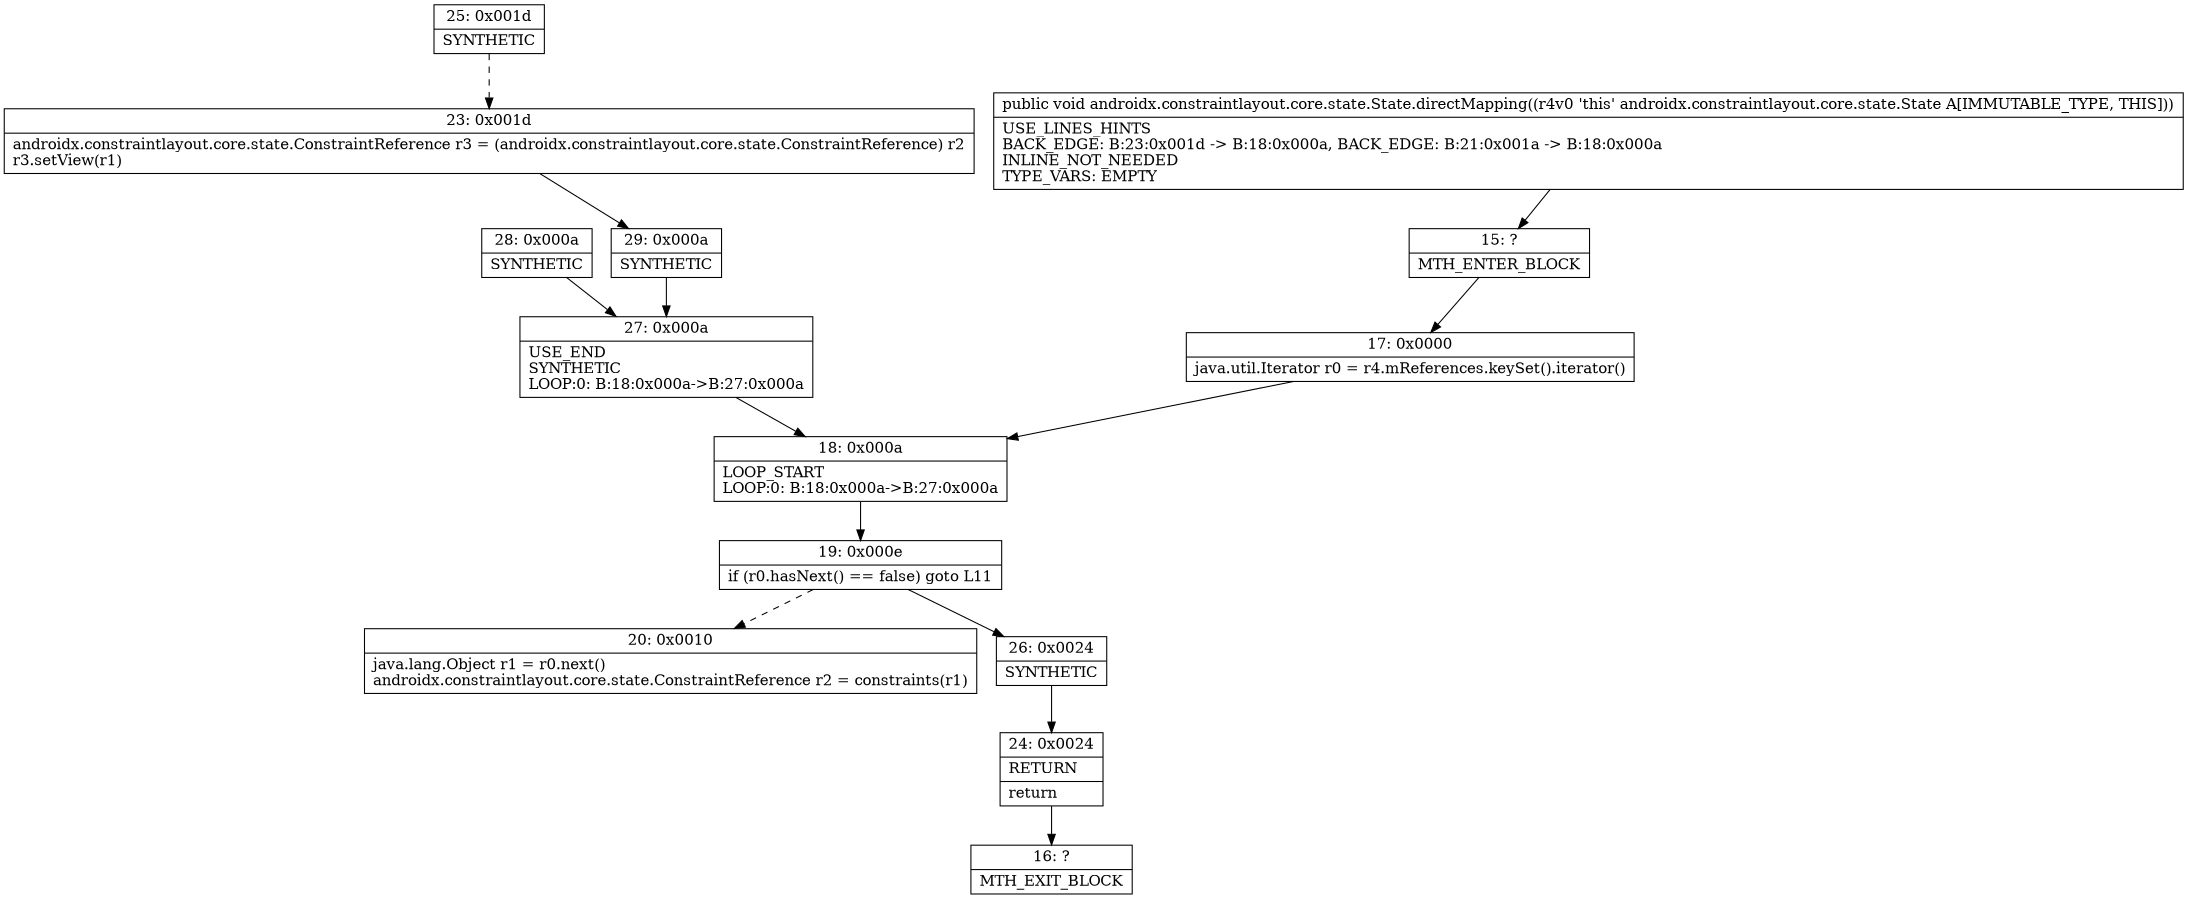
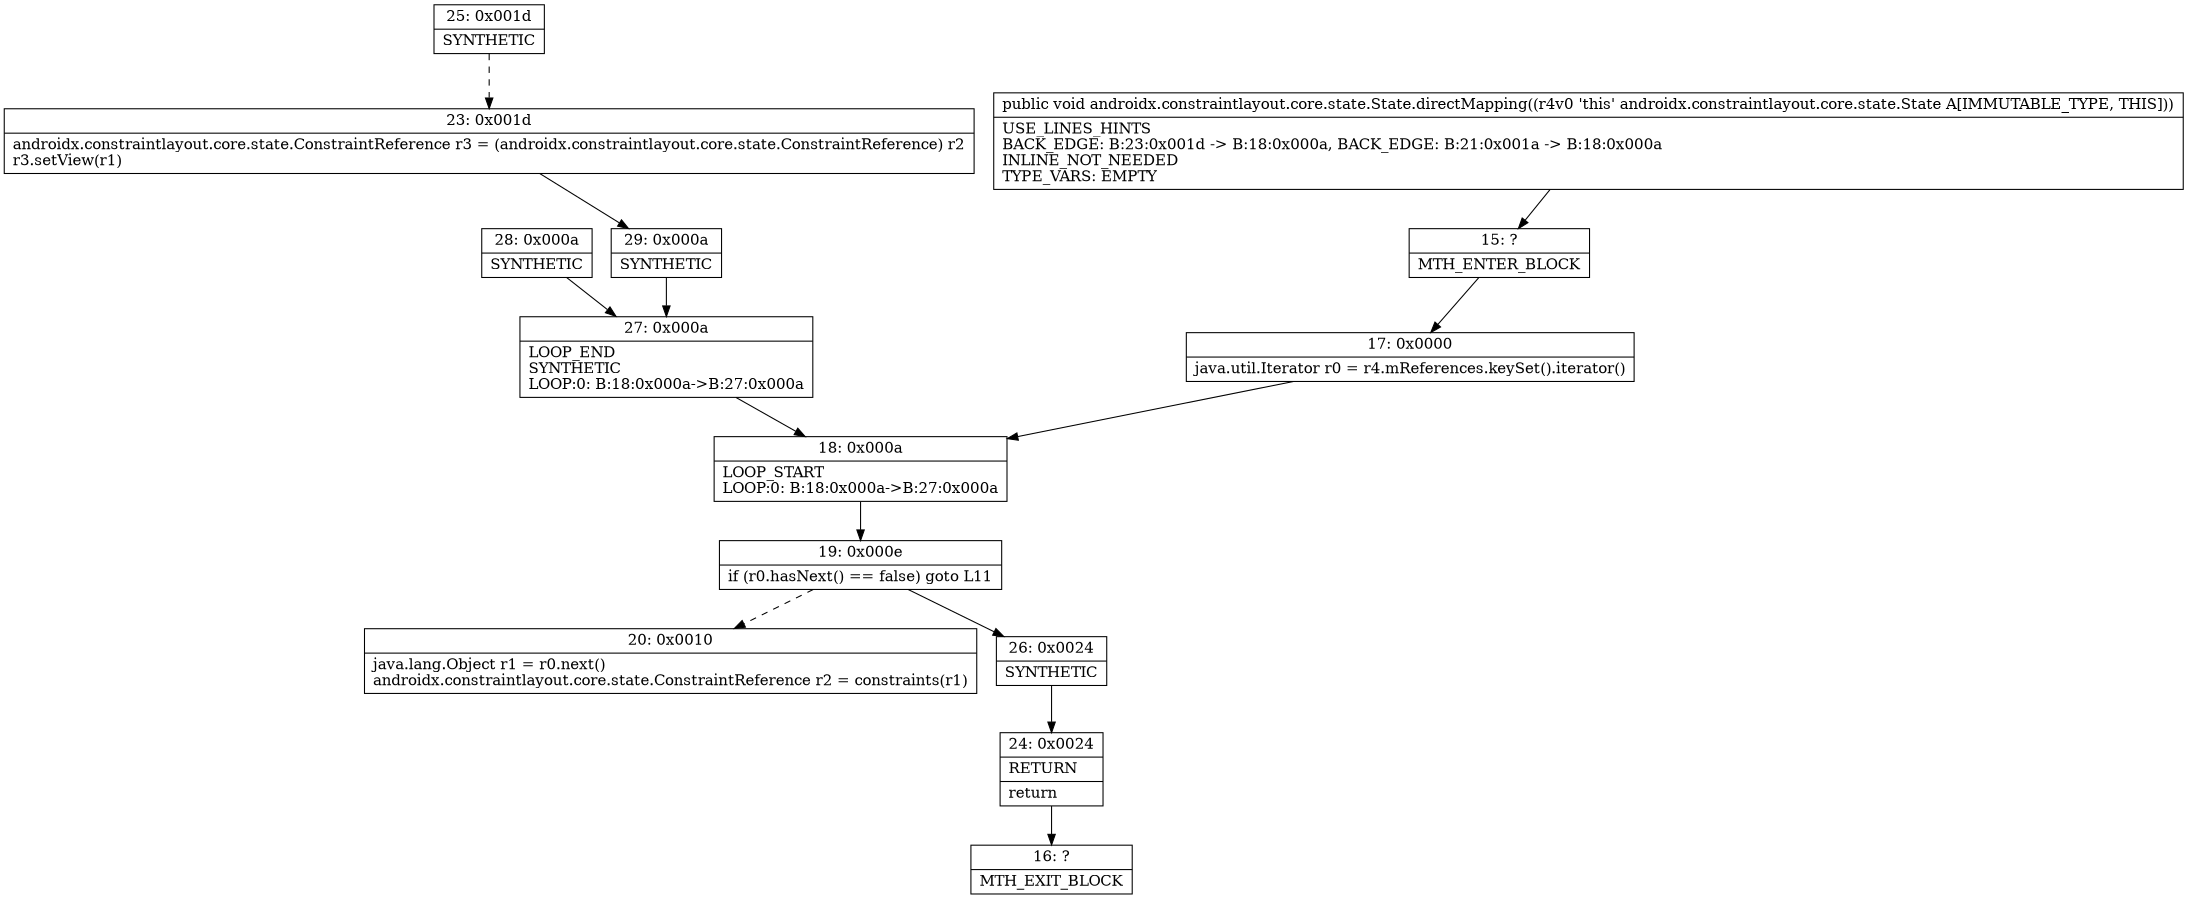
(567, 353) -> (572, 353)
